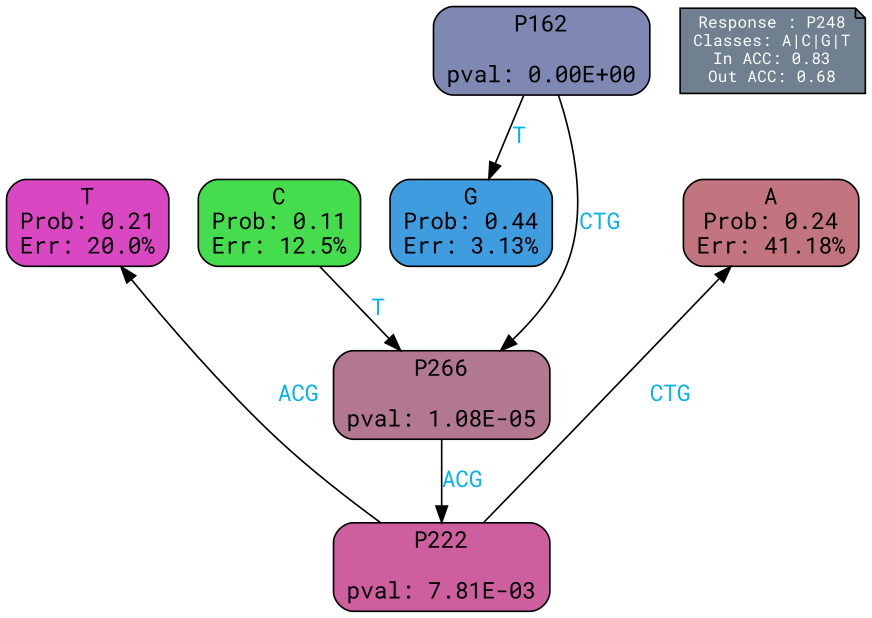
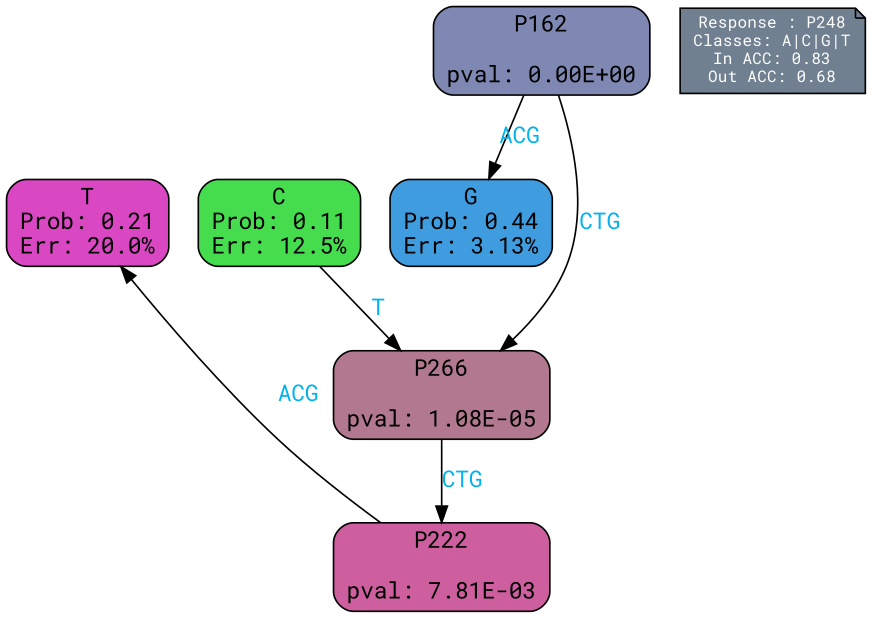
(520, 137) -> (520, 137)
(771, 223) -> none
(462, 481) -> (462, 481)
